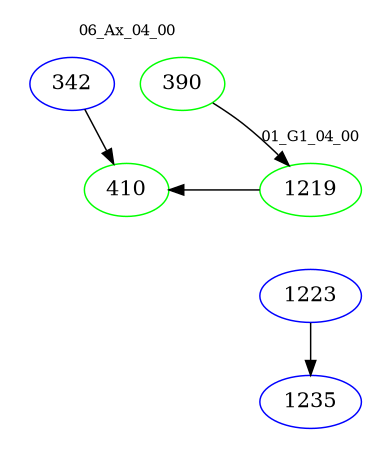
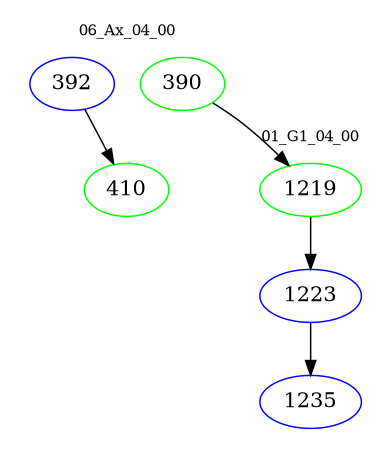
(72, 84) -> (72, 84)
(222, 190) -> (311, 236)
